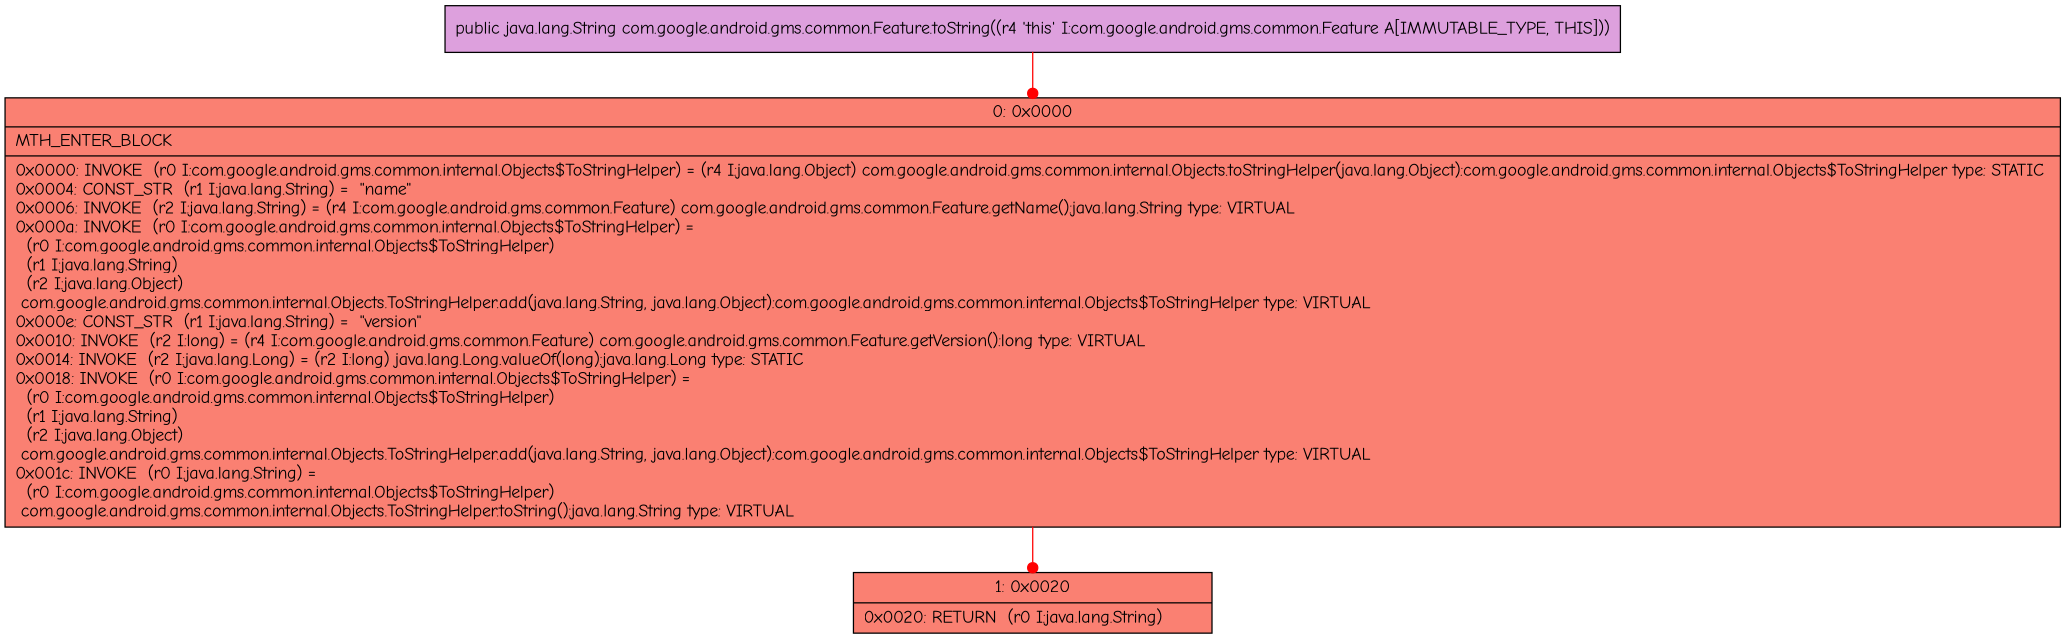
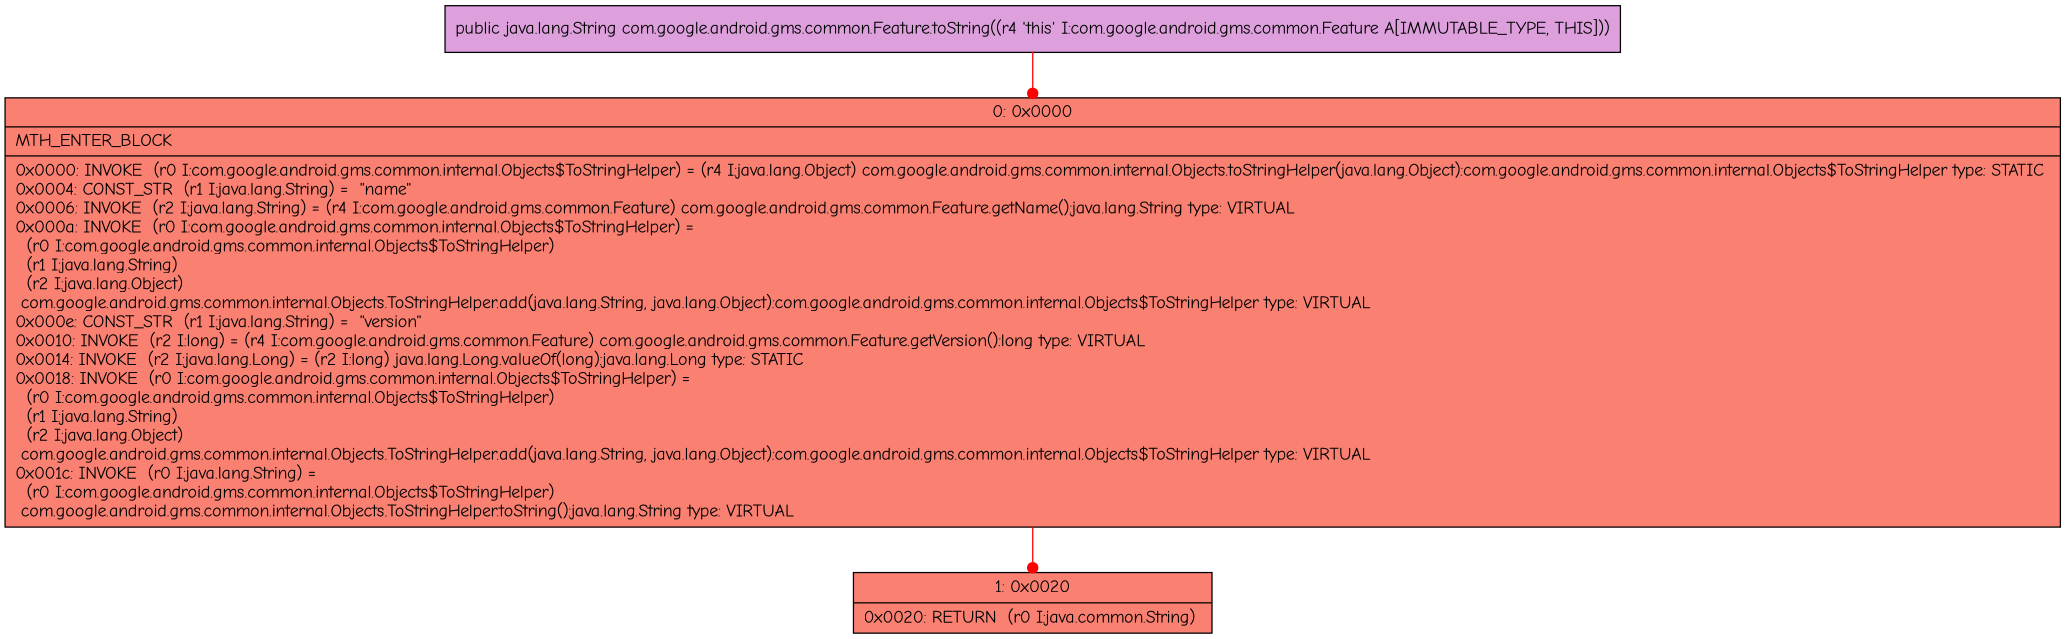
(1016, 617) -> (1033, 617)
